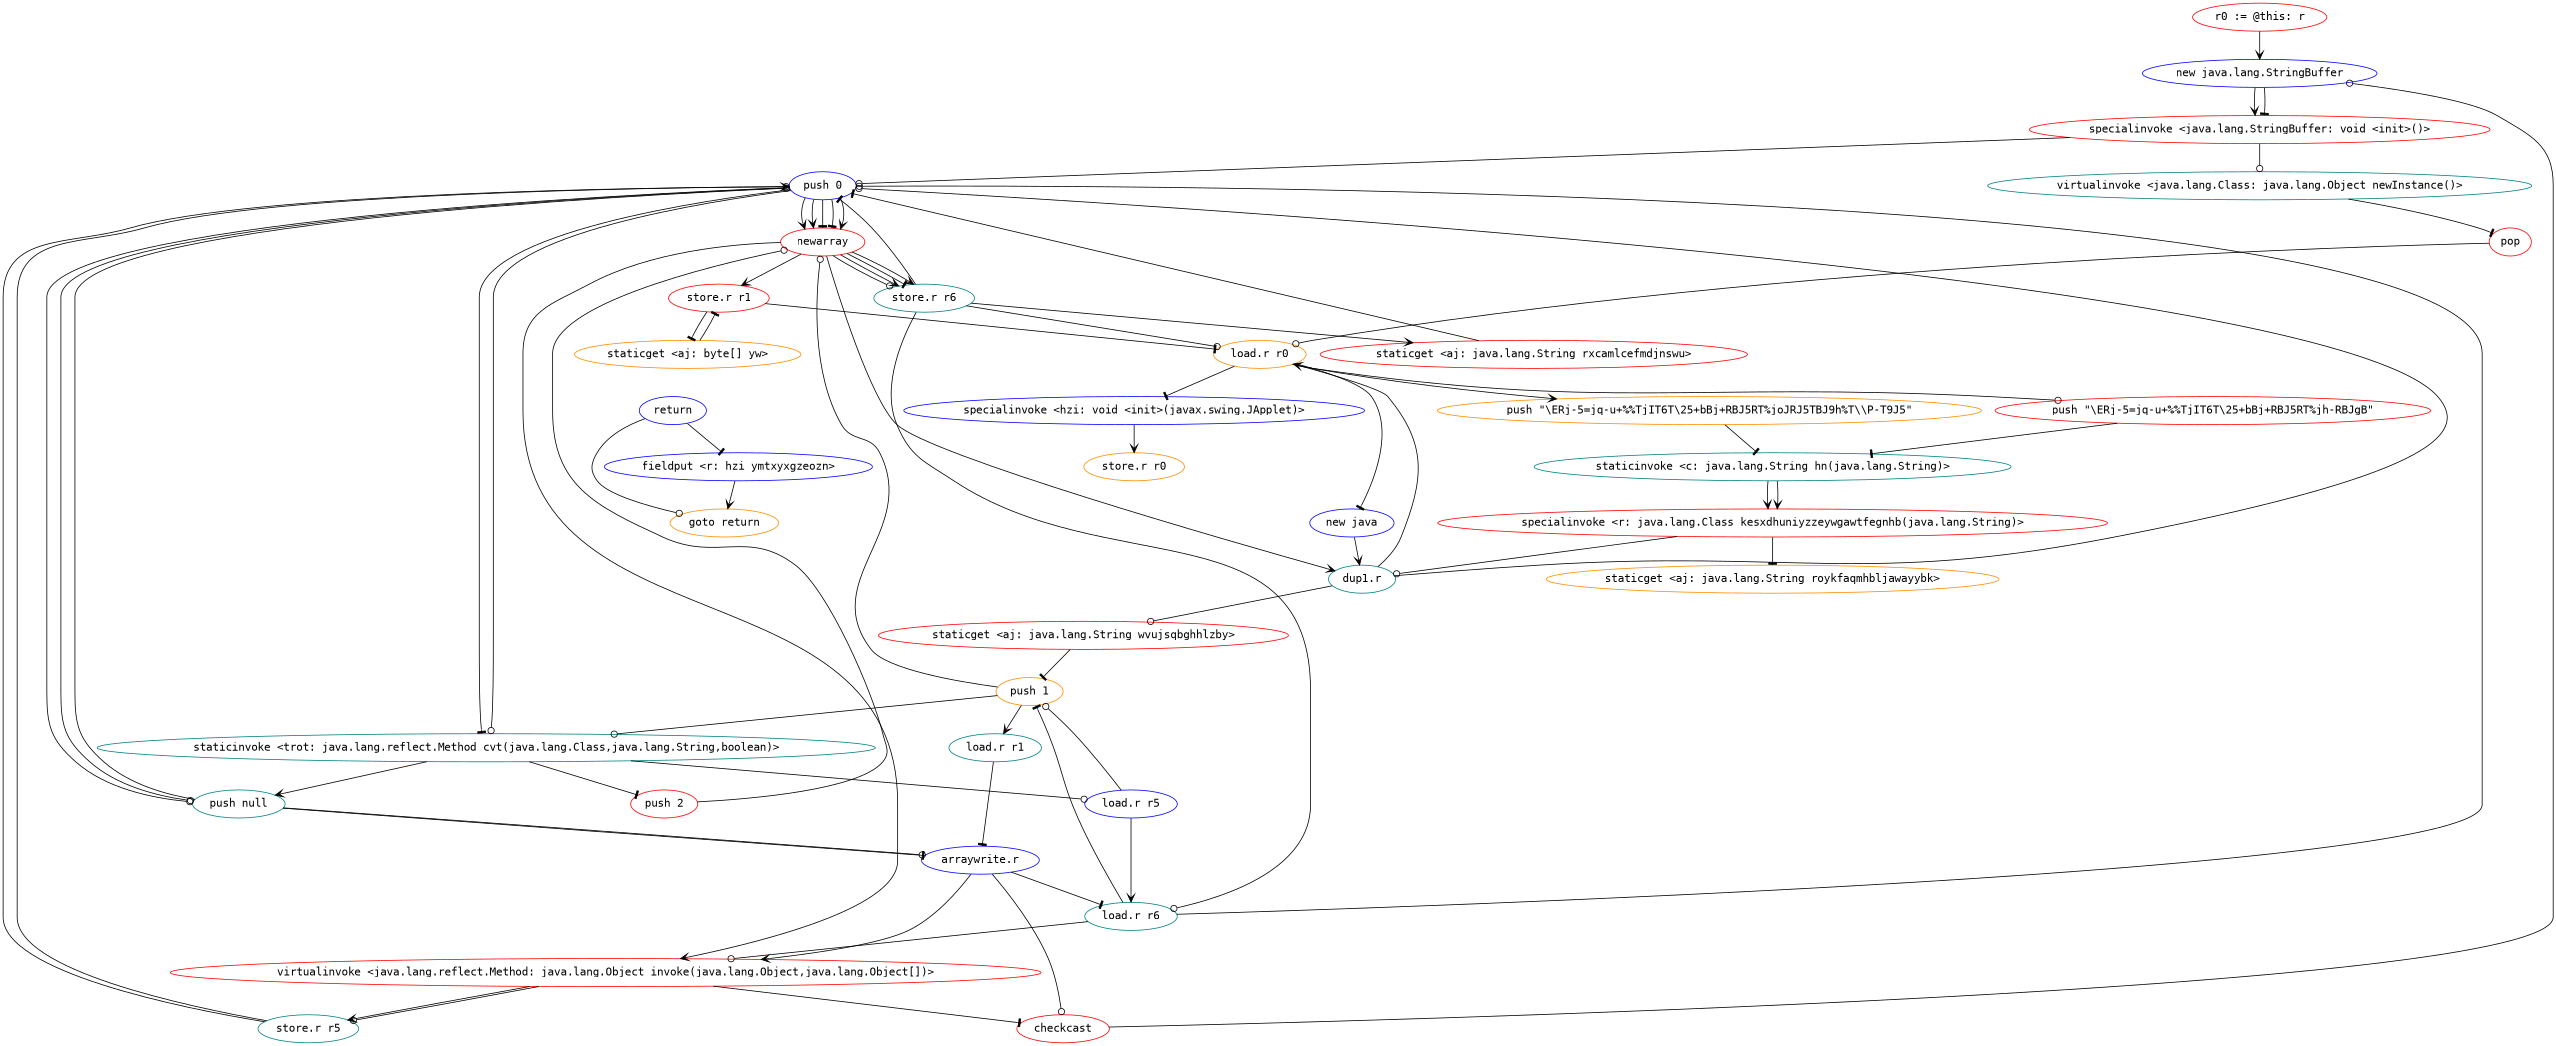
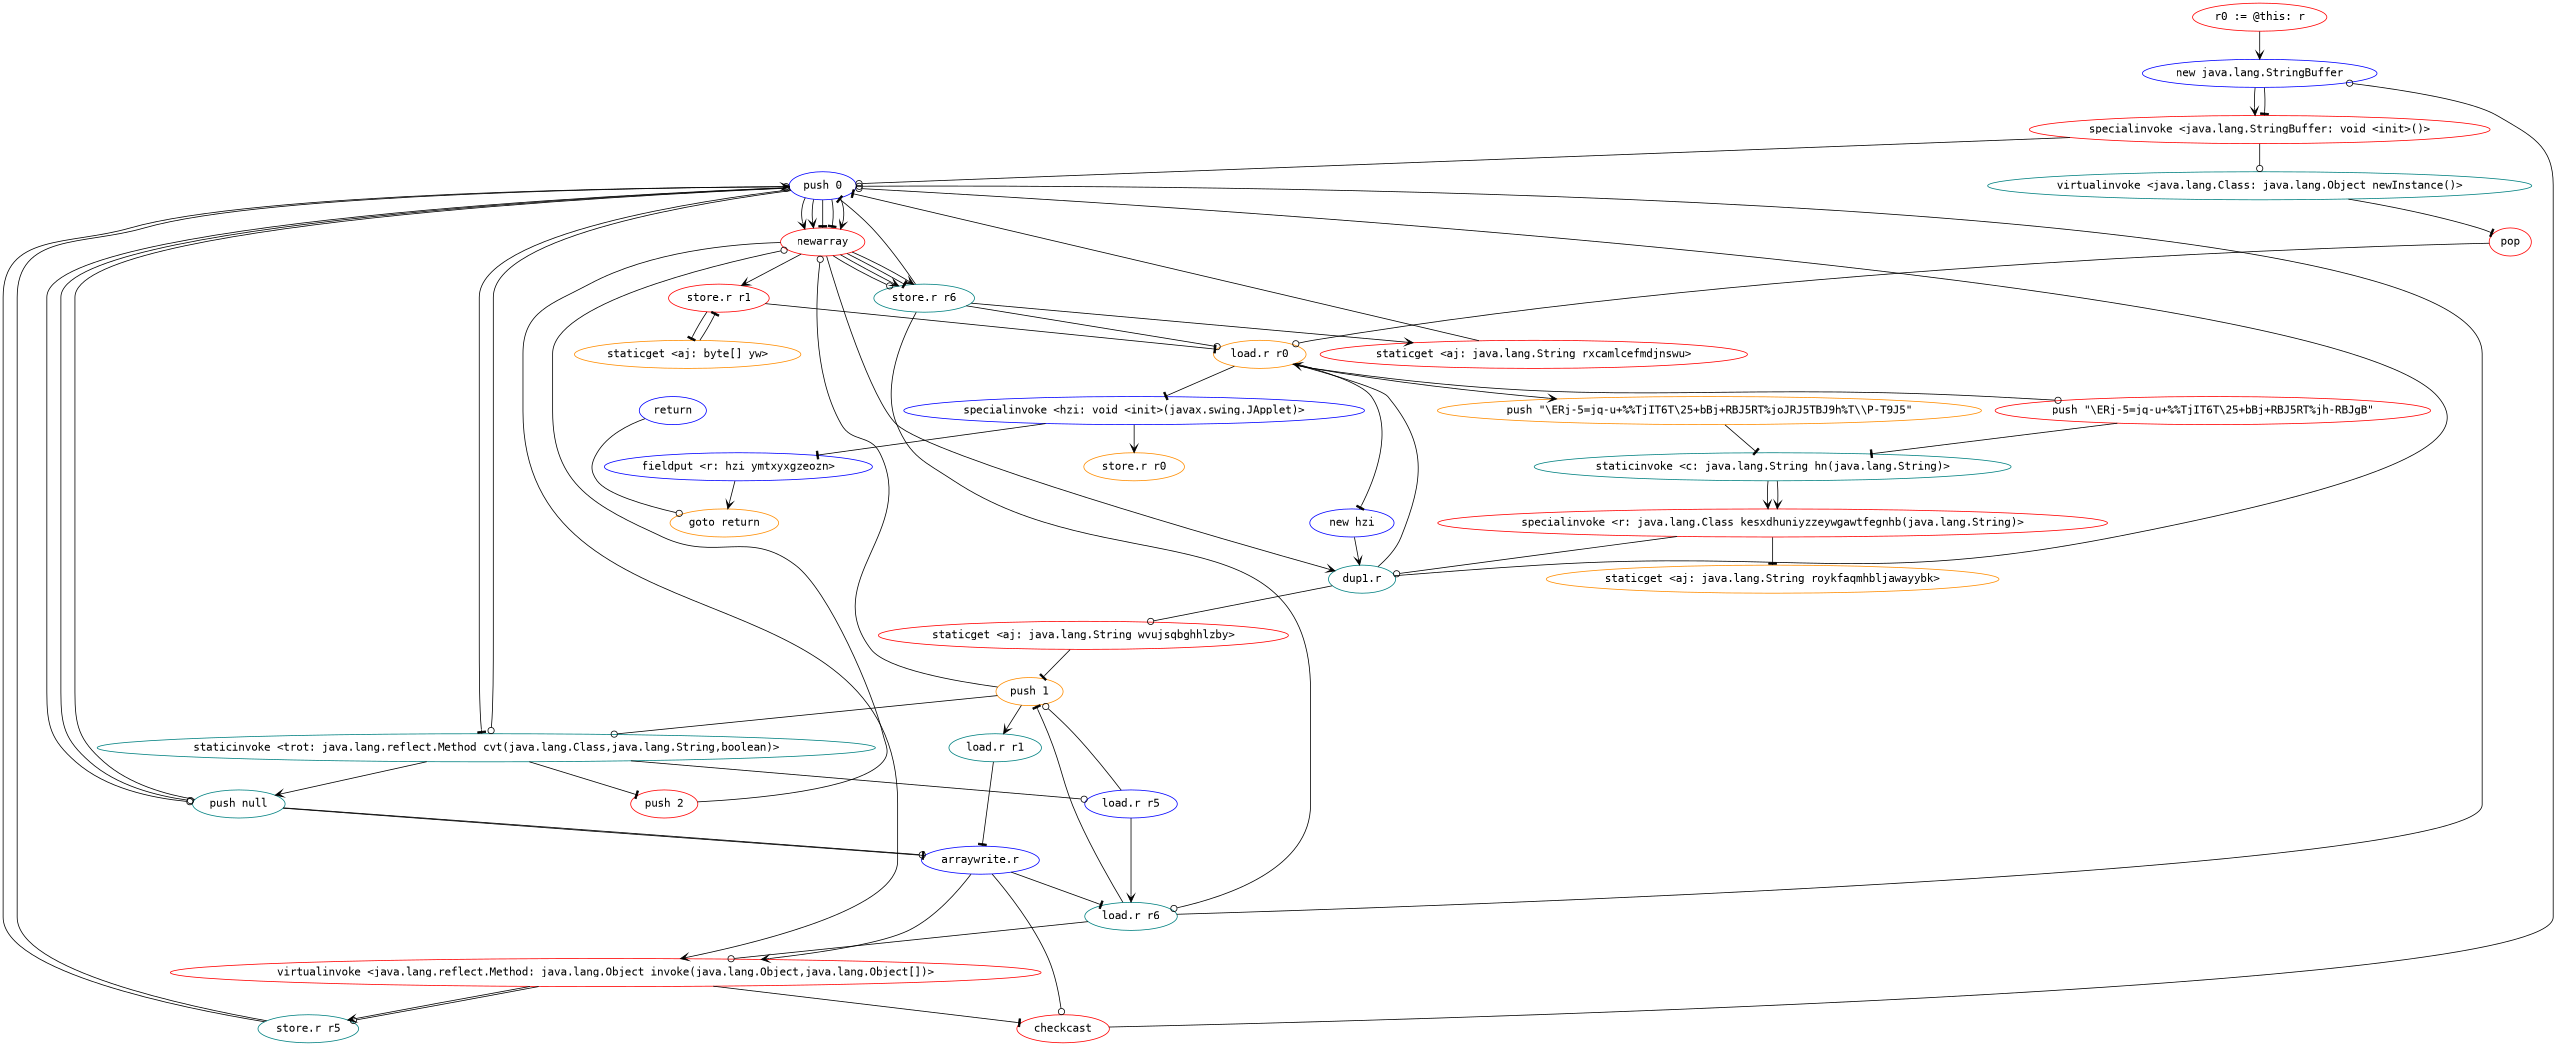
(703, 437) -> (938, 438)
(1352, 523) -> (1352, 523)
